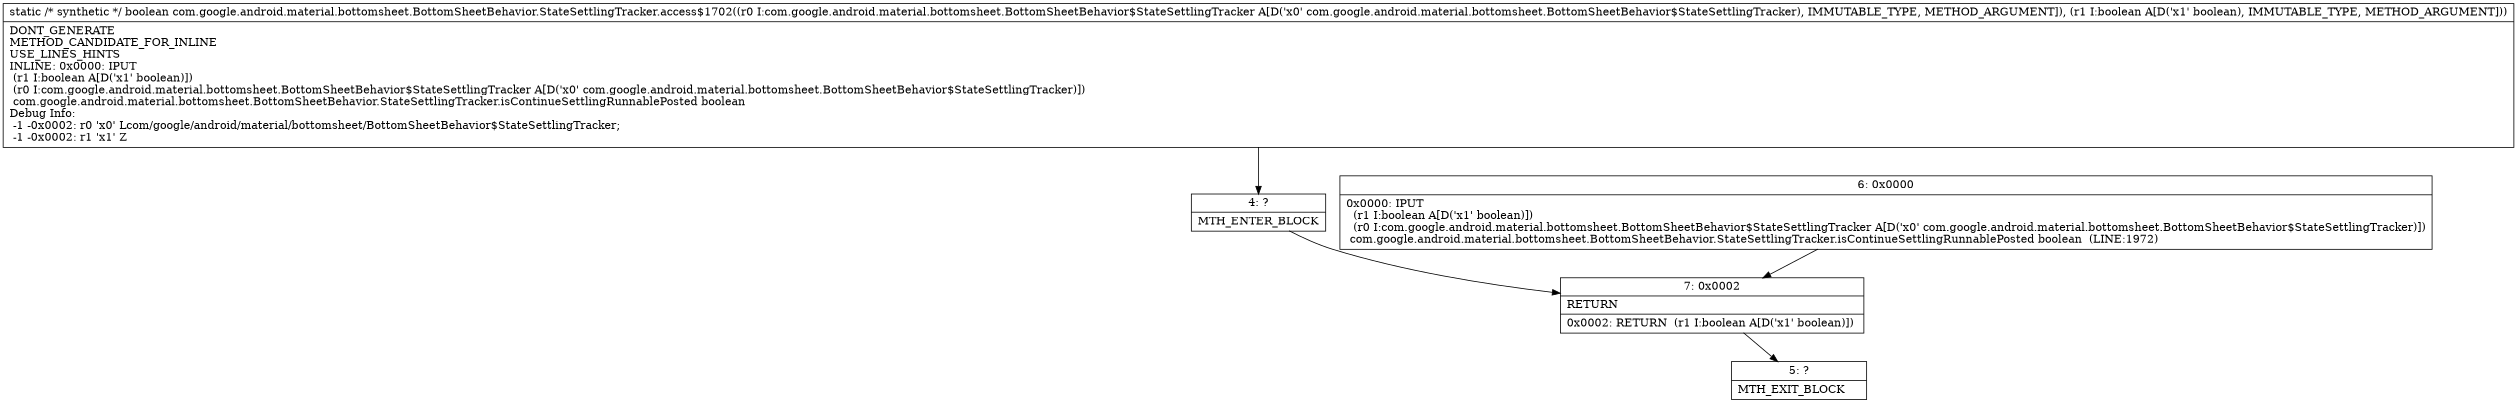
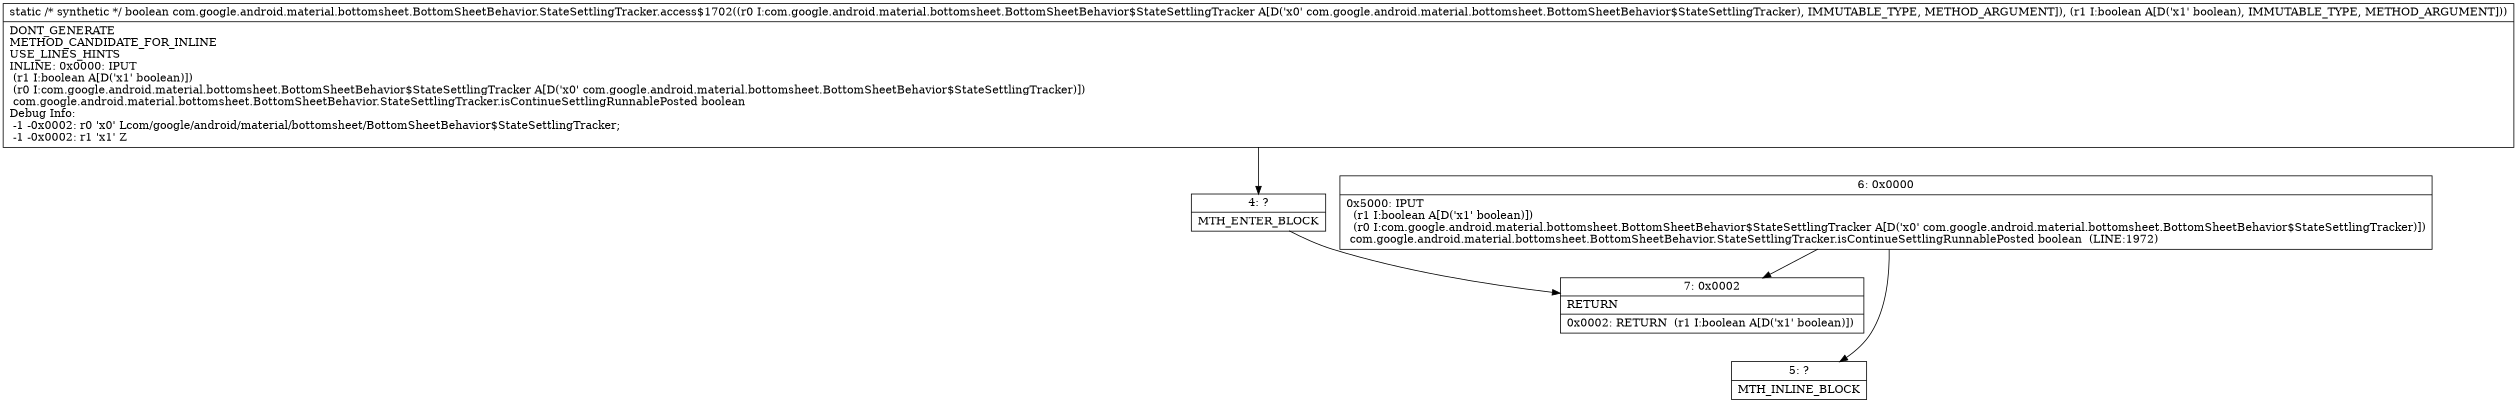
(1389, 204) -> (1389, 204)
(1758, 345) -> (1882, 309)
(1792, 390) -> (1799, 390)
